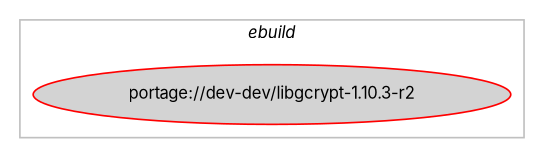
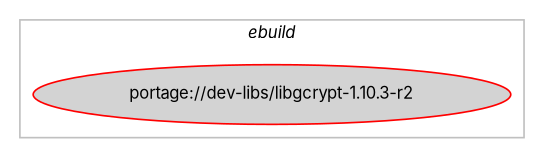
(272, 95) -> (272, 95)
